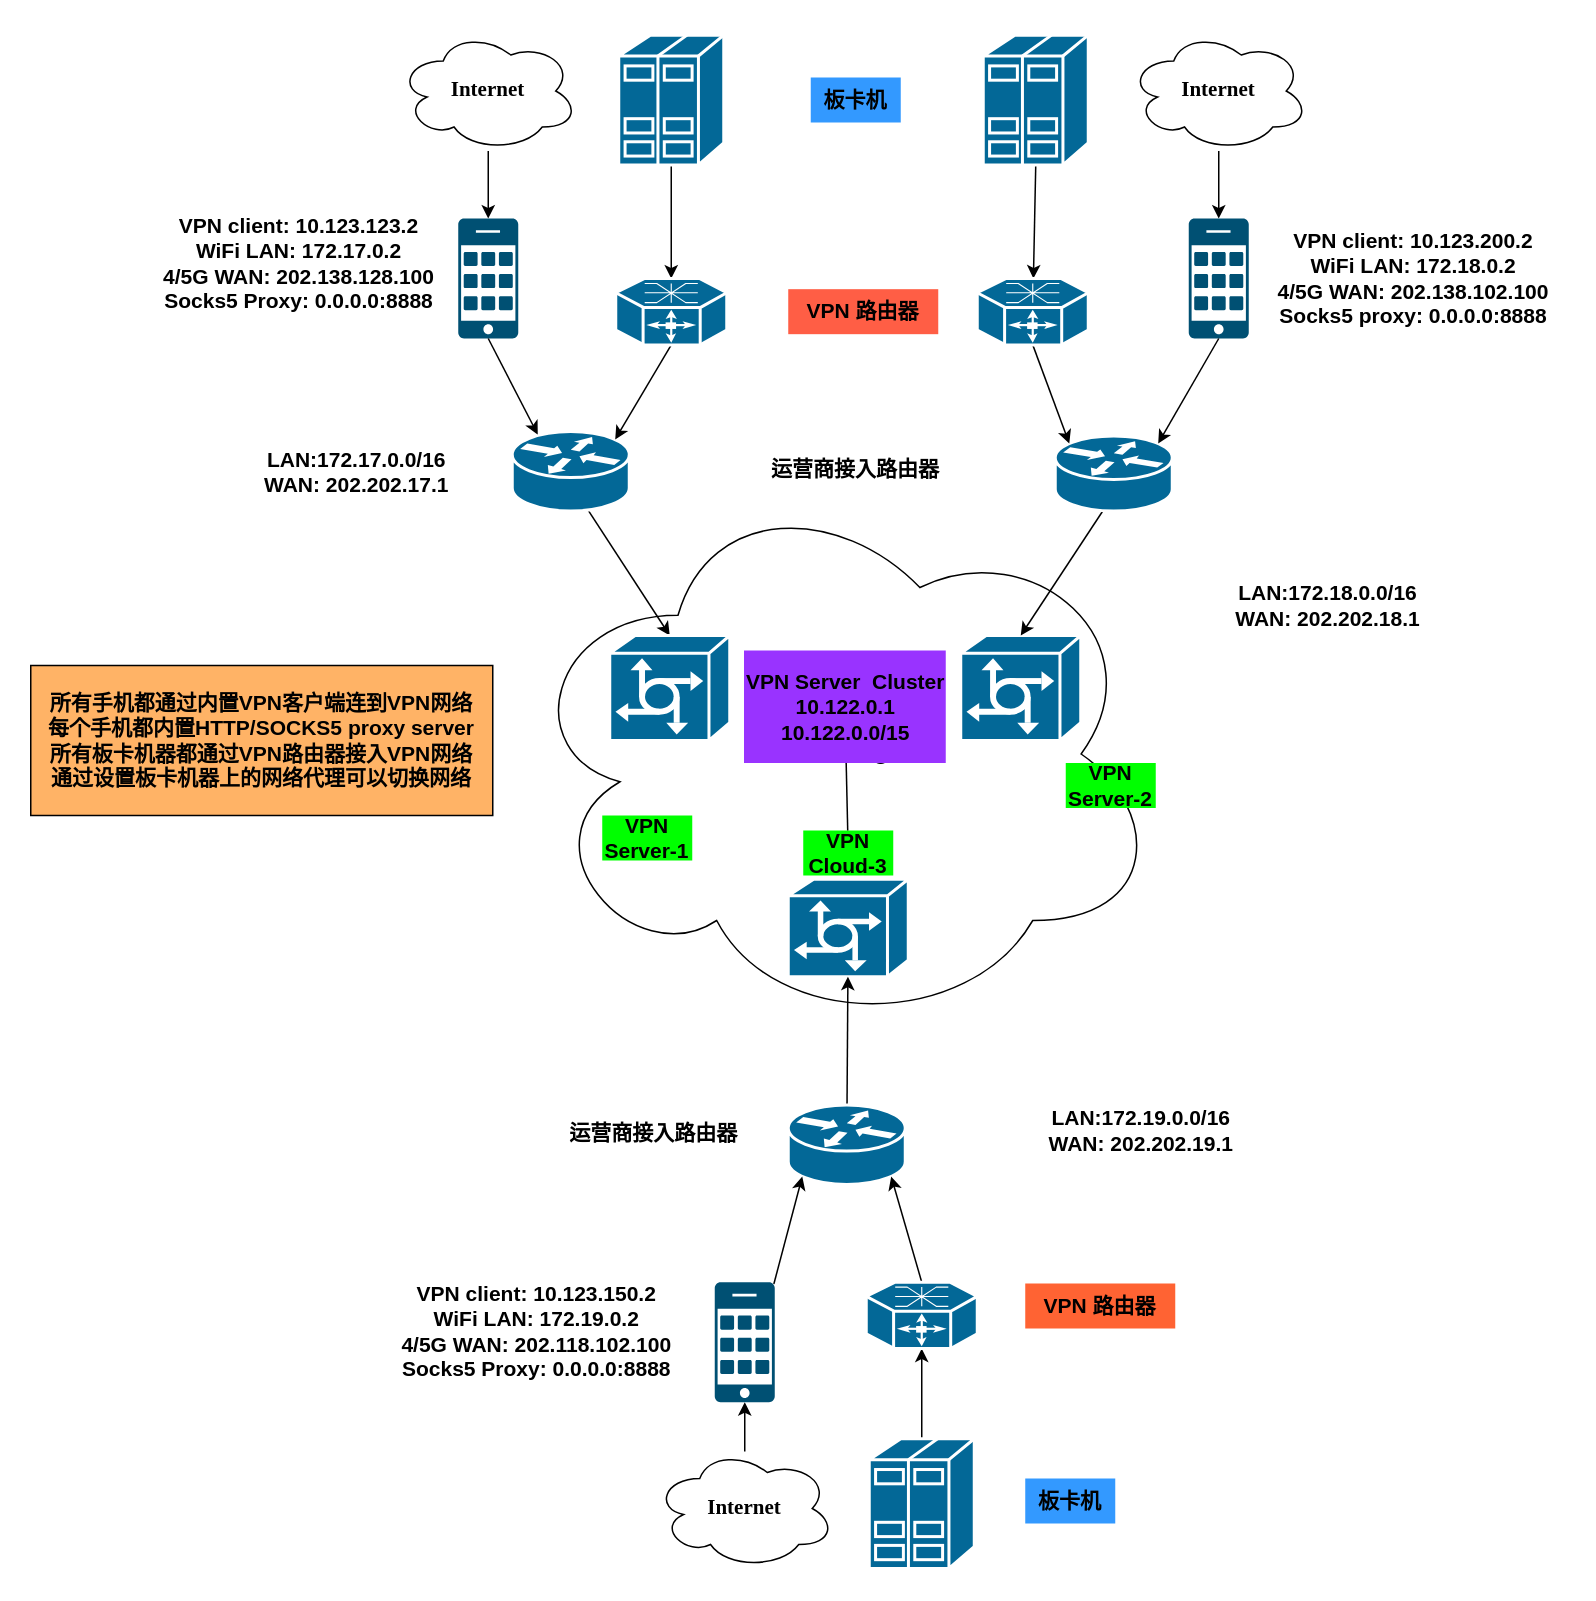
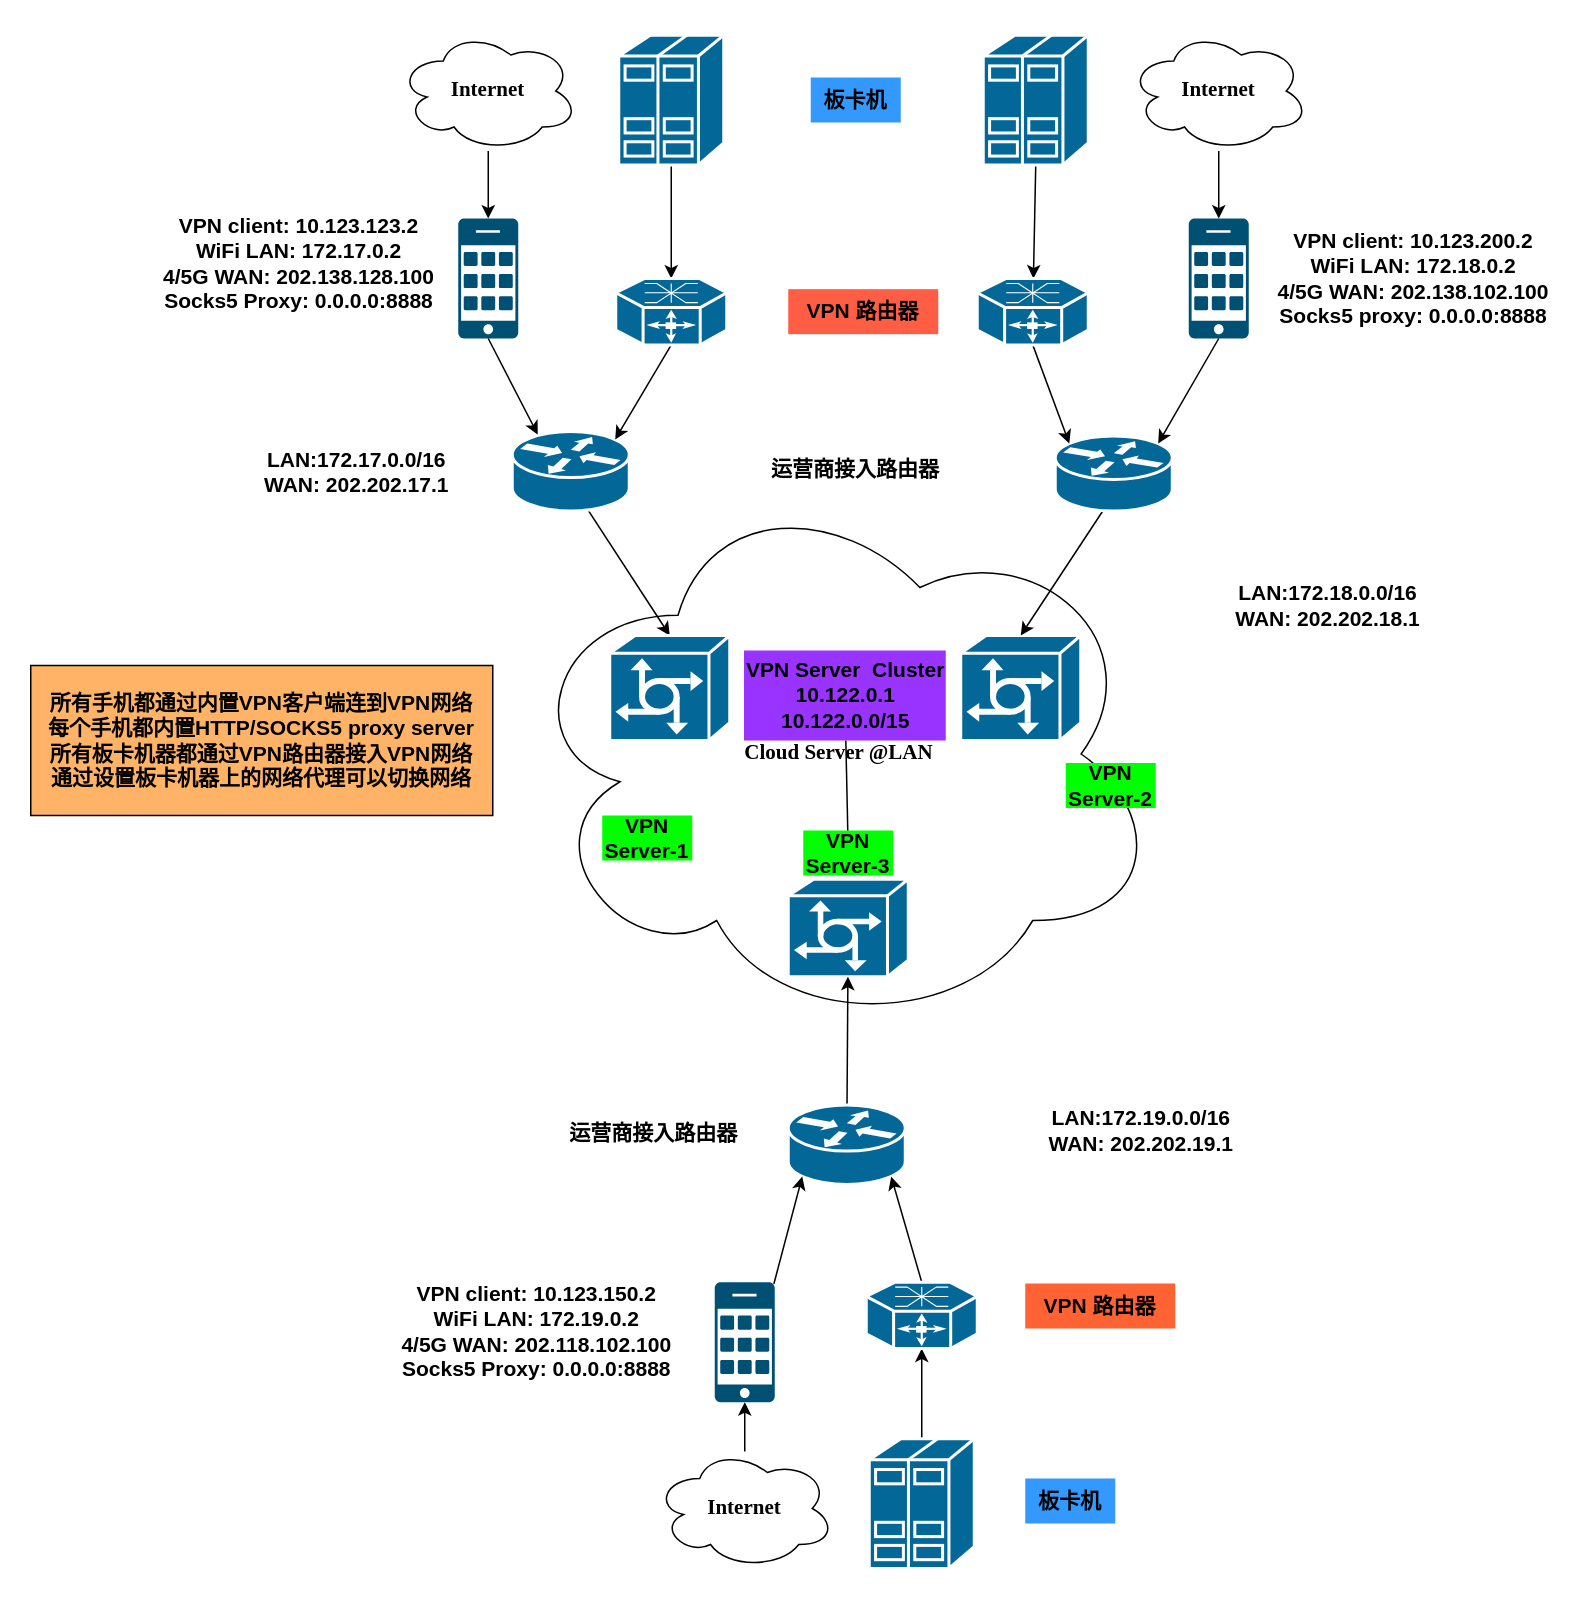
(845, 707) -> (845, 695)
(839, 754) -> (839, 754)
(848, 853) -> (848, 853)
